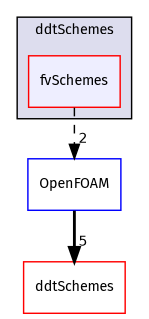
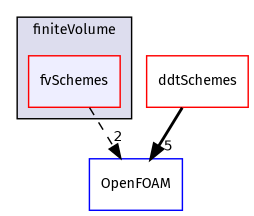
(74, 31) -> (74, 31)
(74, 229) -> (170, 127)
